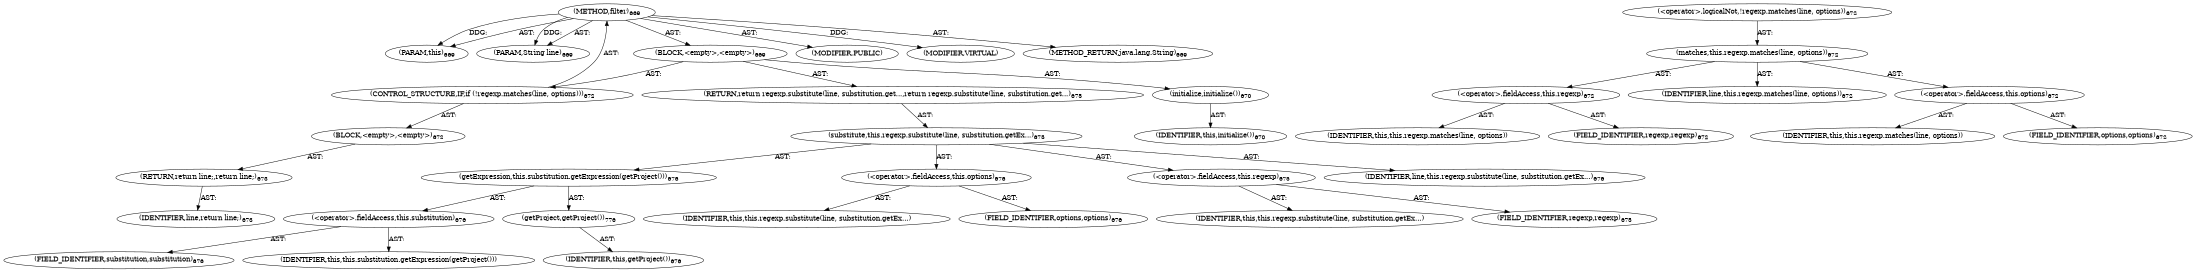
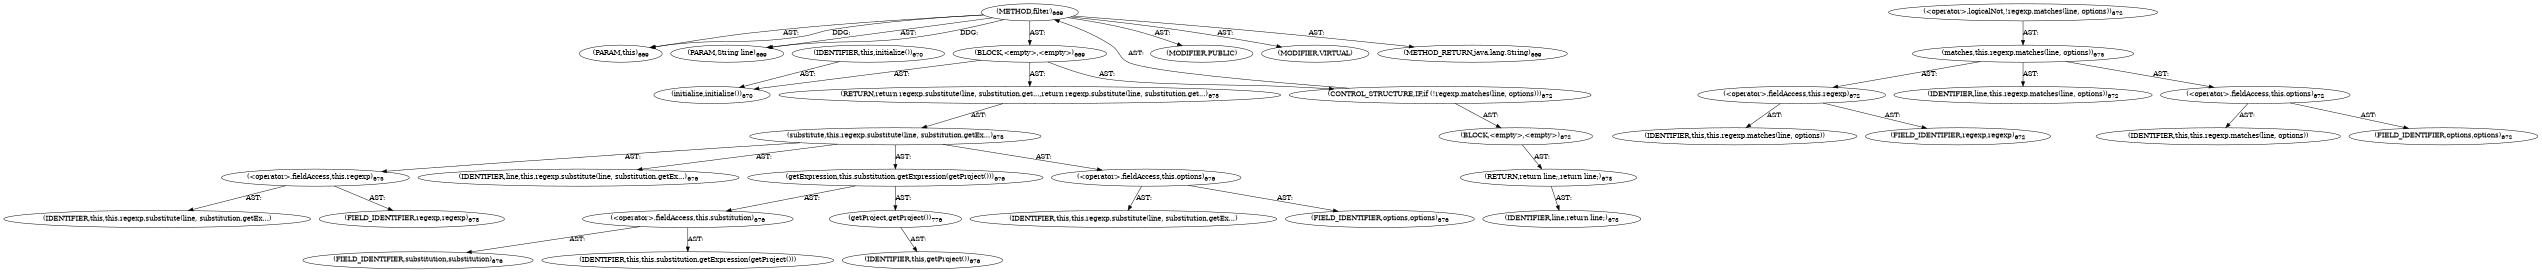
(840, 33) -> (1226, 33)
(1833, 53) -> (2099, 53)
(1210, 113) -> (792, 74)
